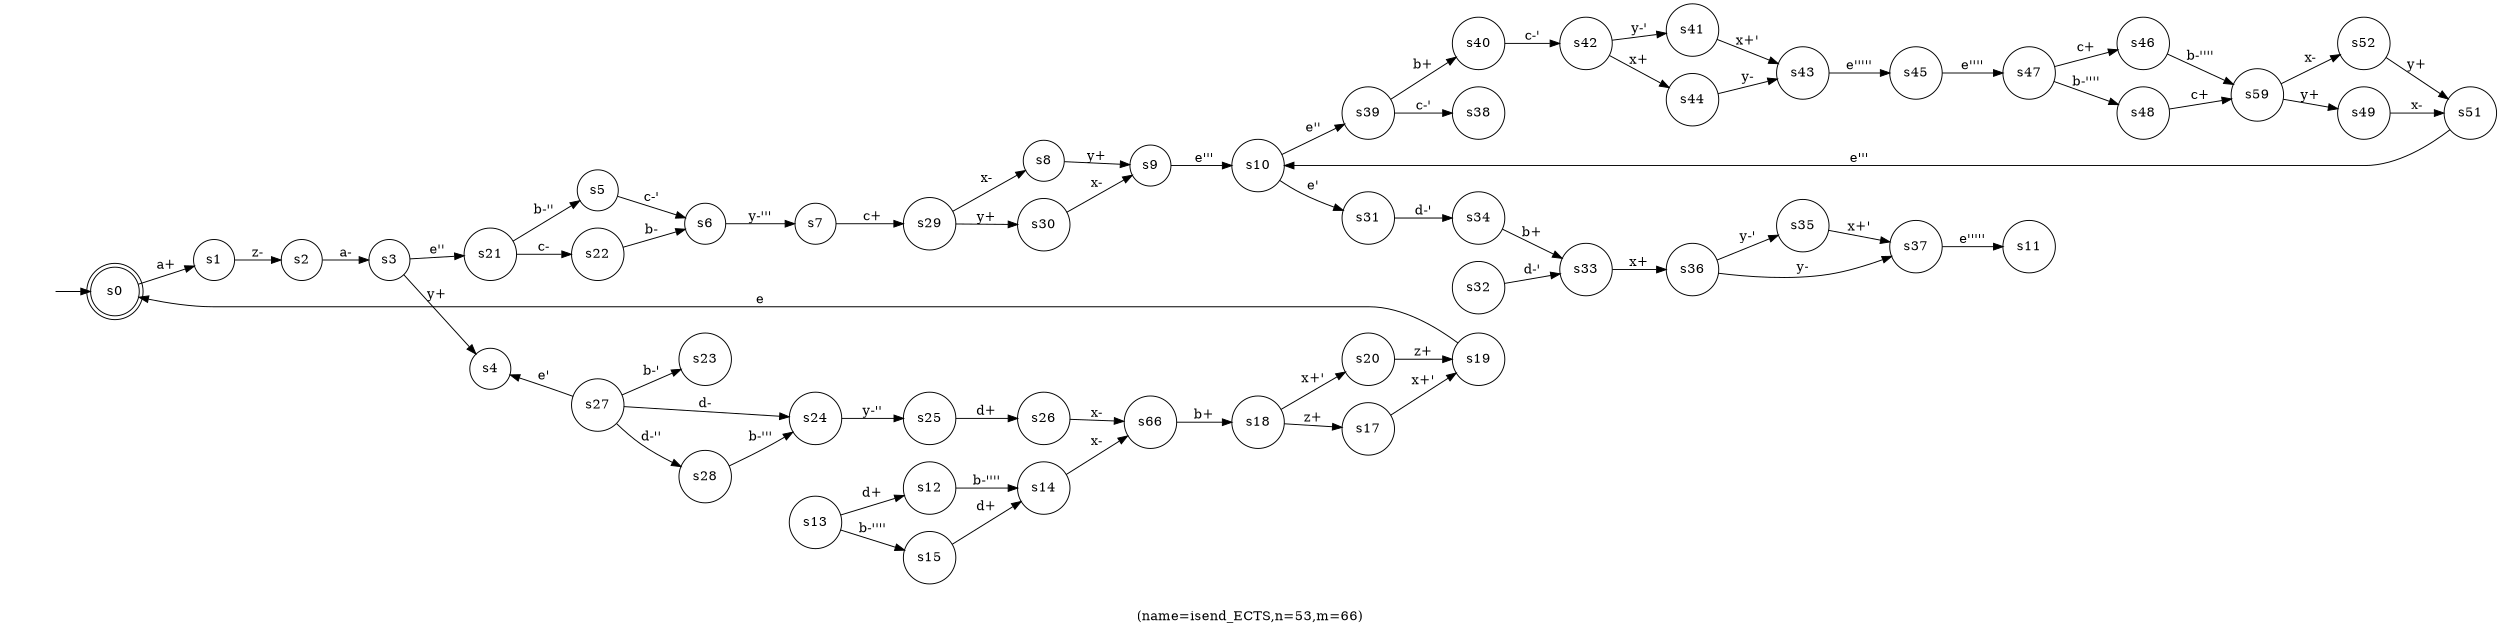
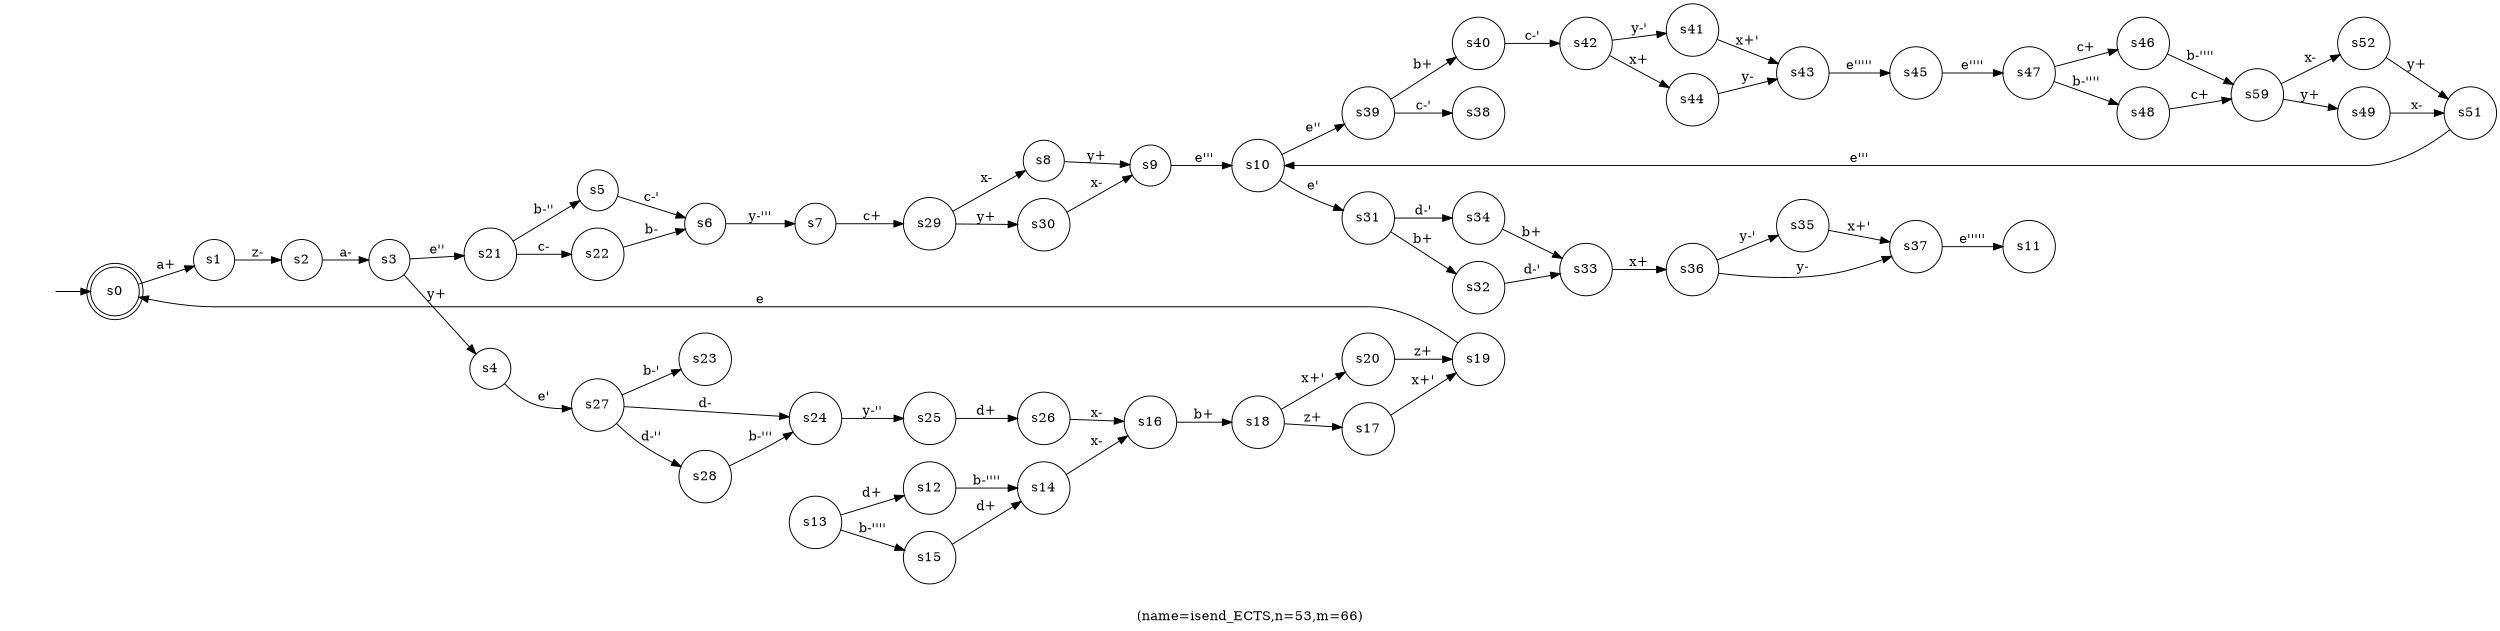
none -> (1419, 250)
(546, 387) -> (531, 403)
(1150, 422) -> (1150, 422)
